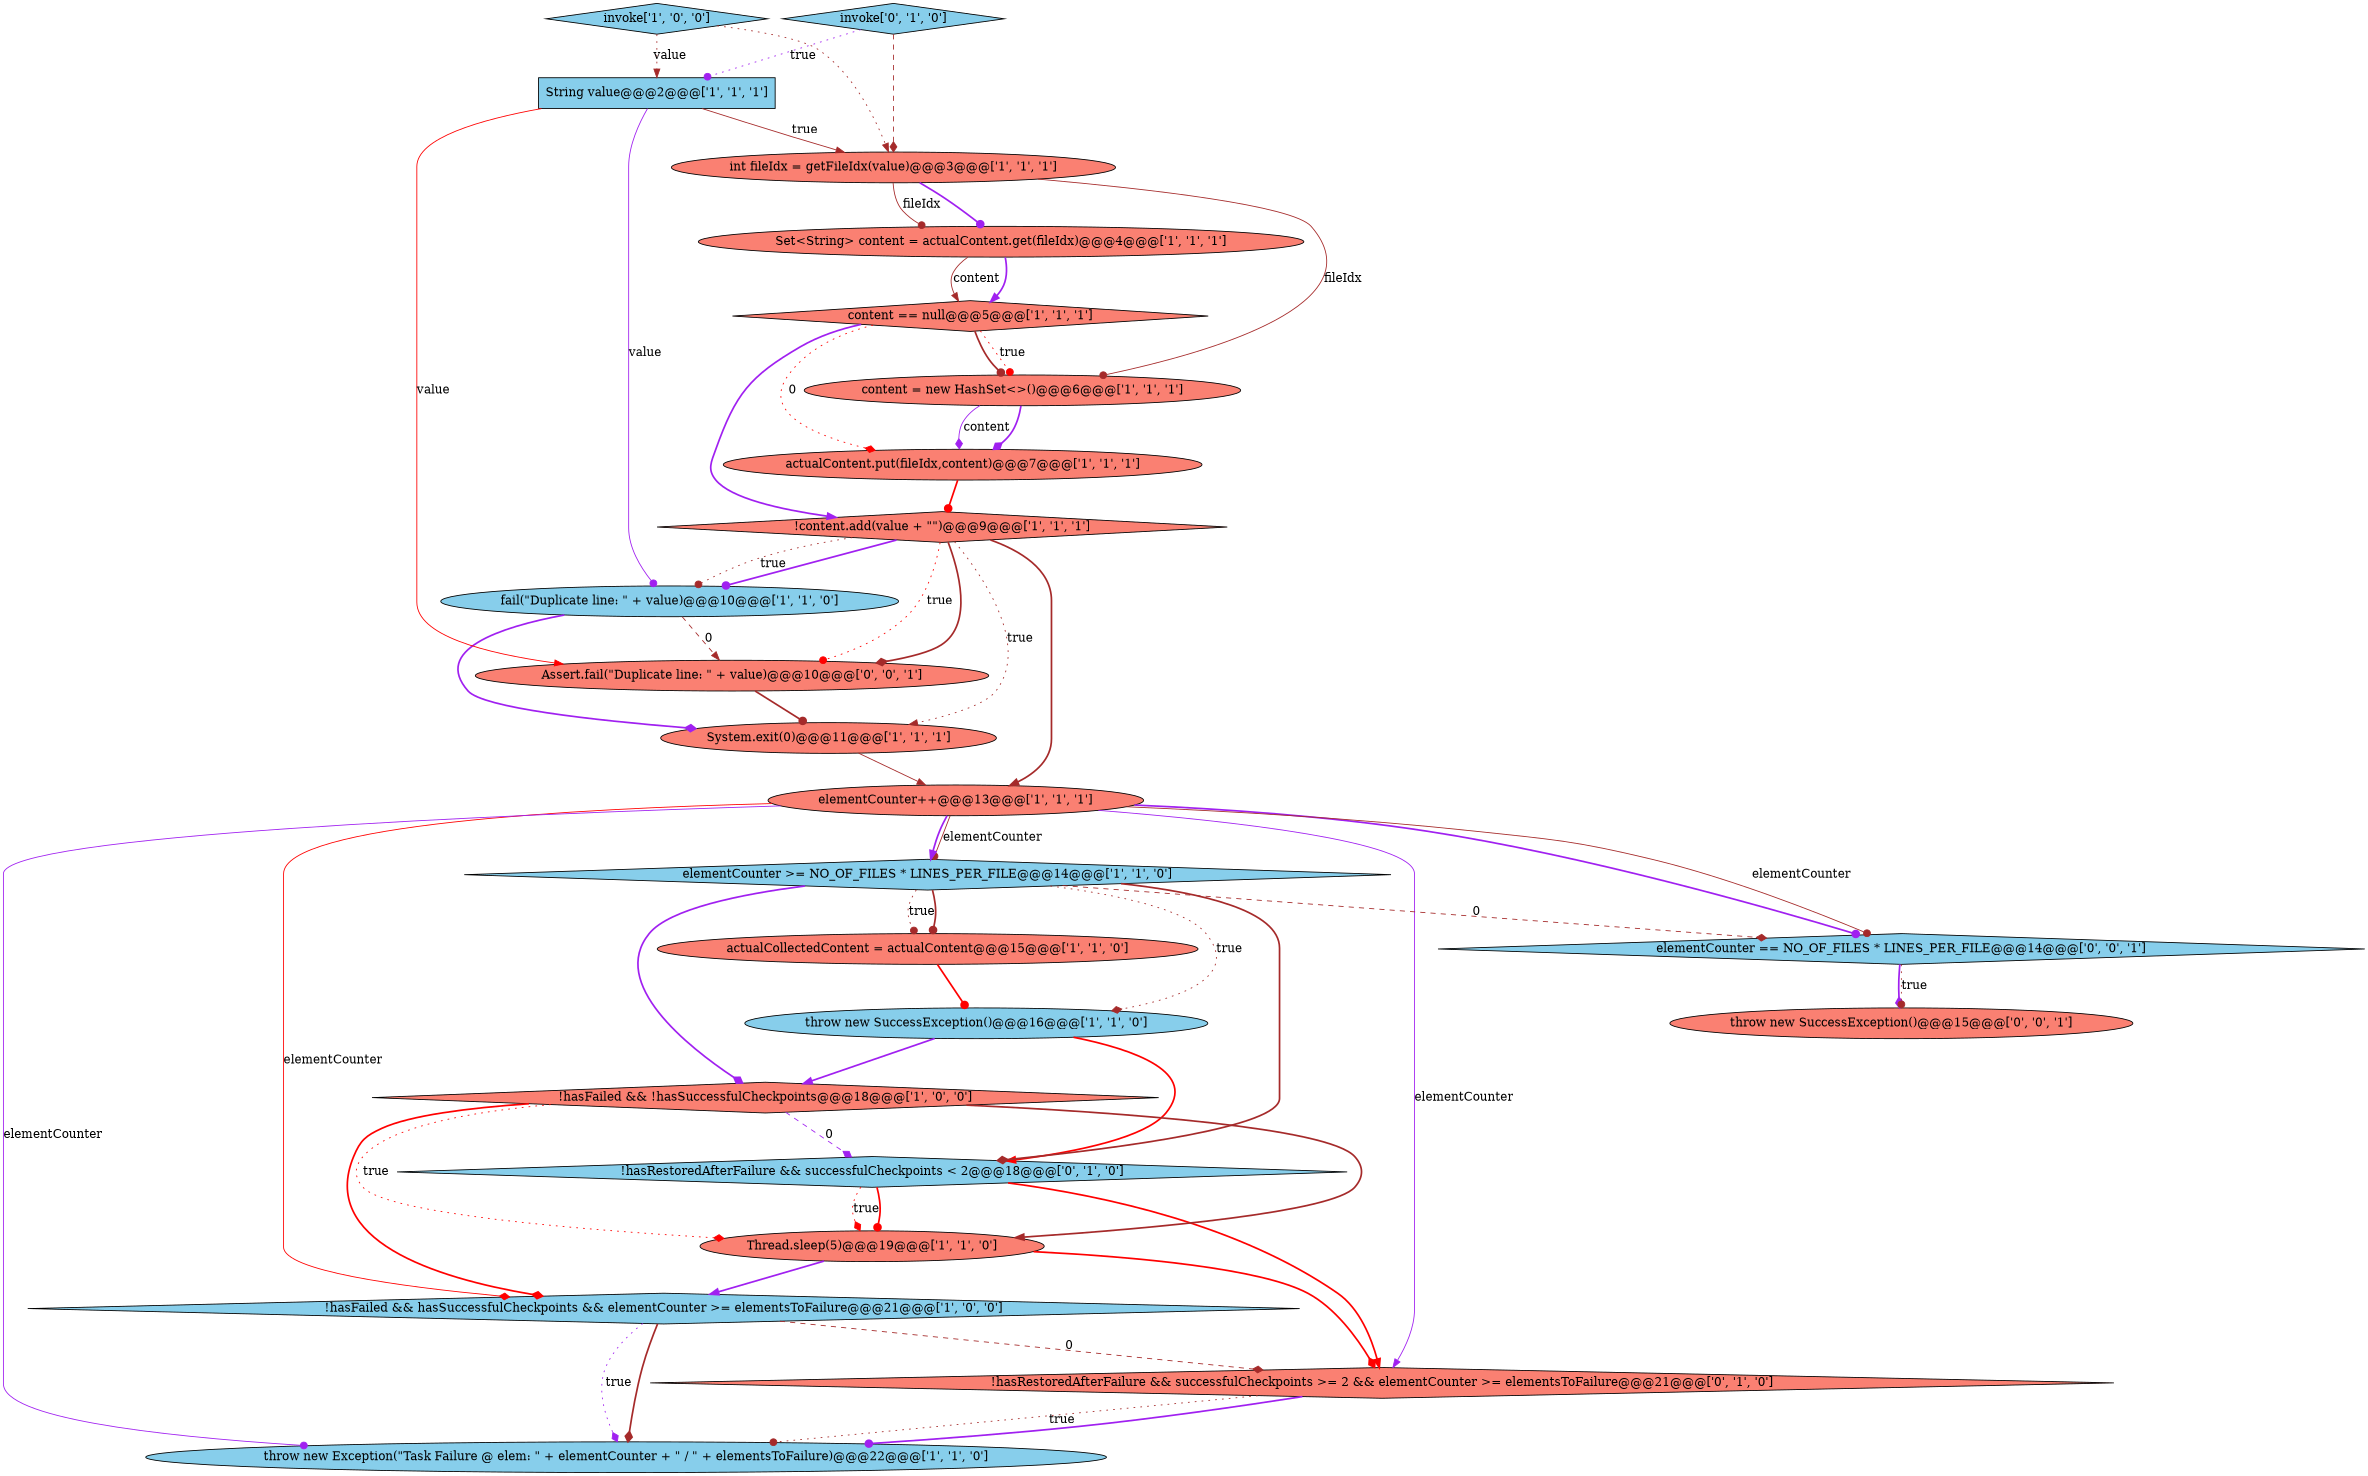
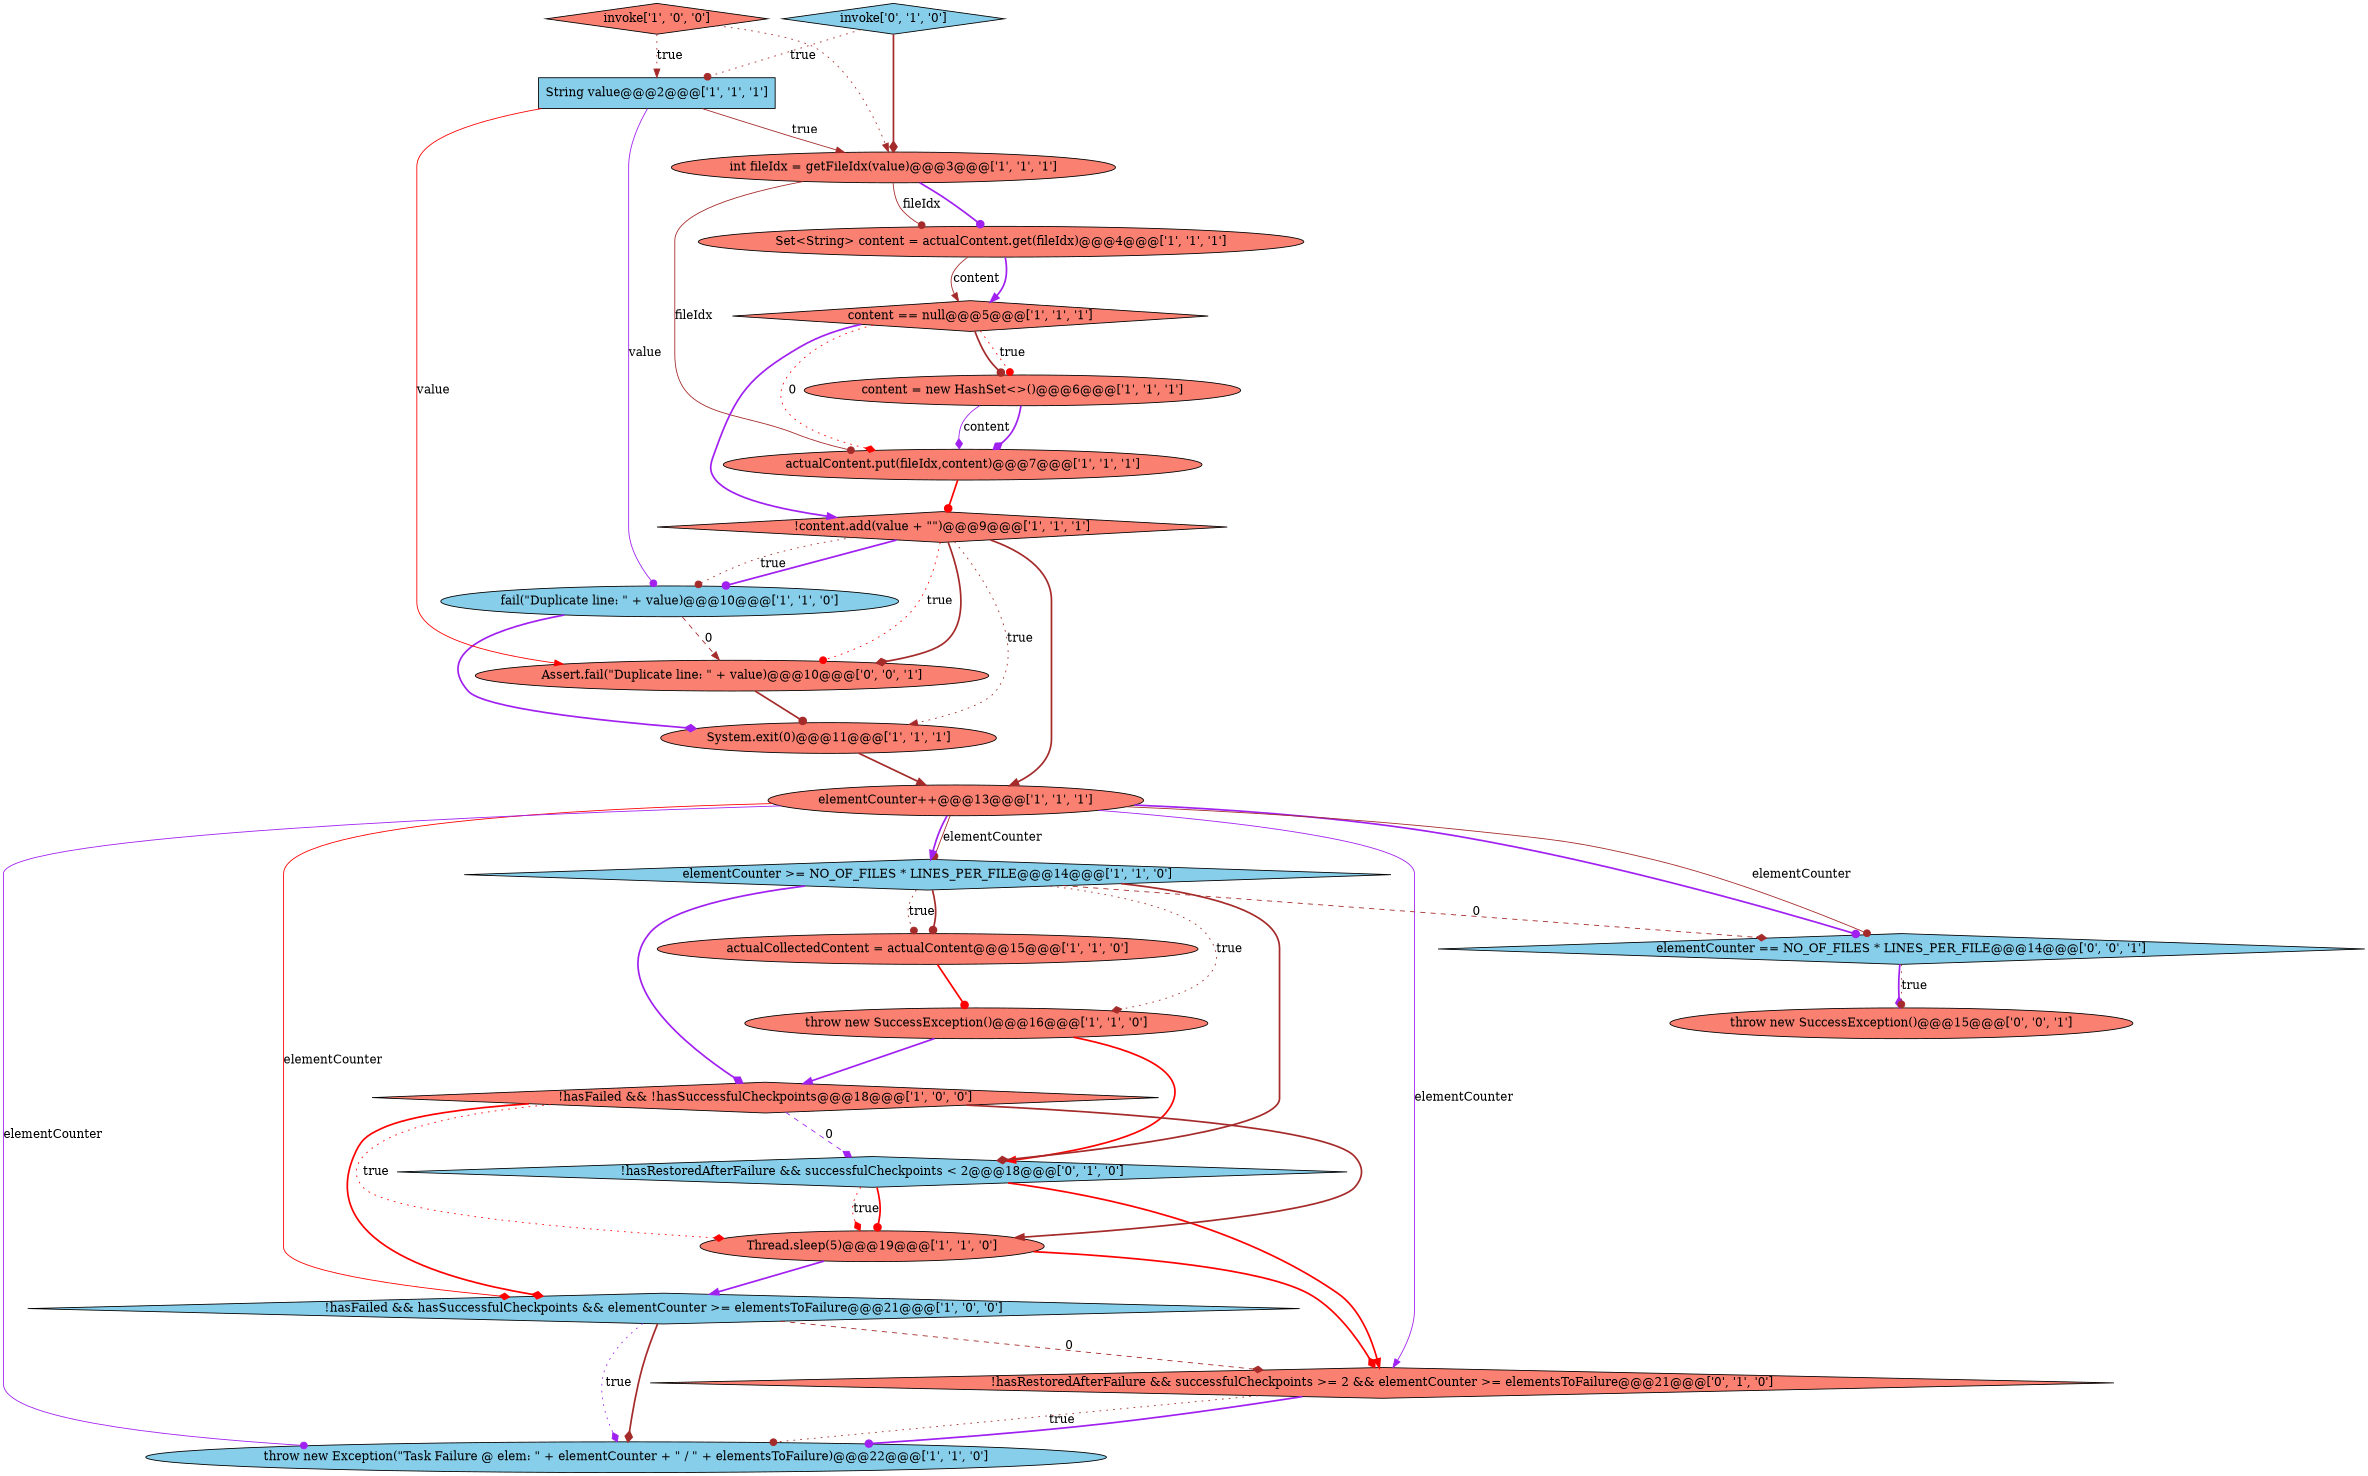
(657, 19) -> (657, 19)
(786, 53) -> (786, 53)
(670, 56) -> (670, 56)
(893, 88) -> (893, 88)
(1316, 235) -> (675, 330)
(888, 767) -> (888, 767)
(976, 1023) -> (976, 1023)
